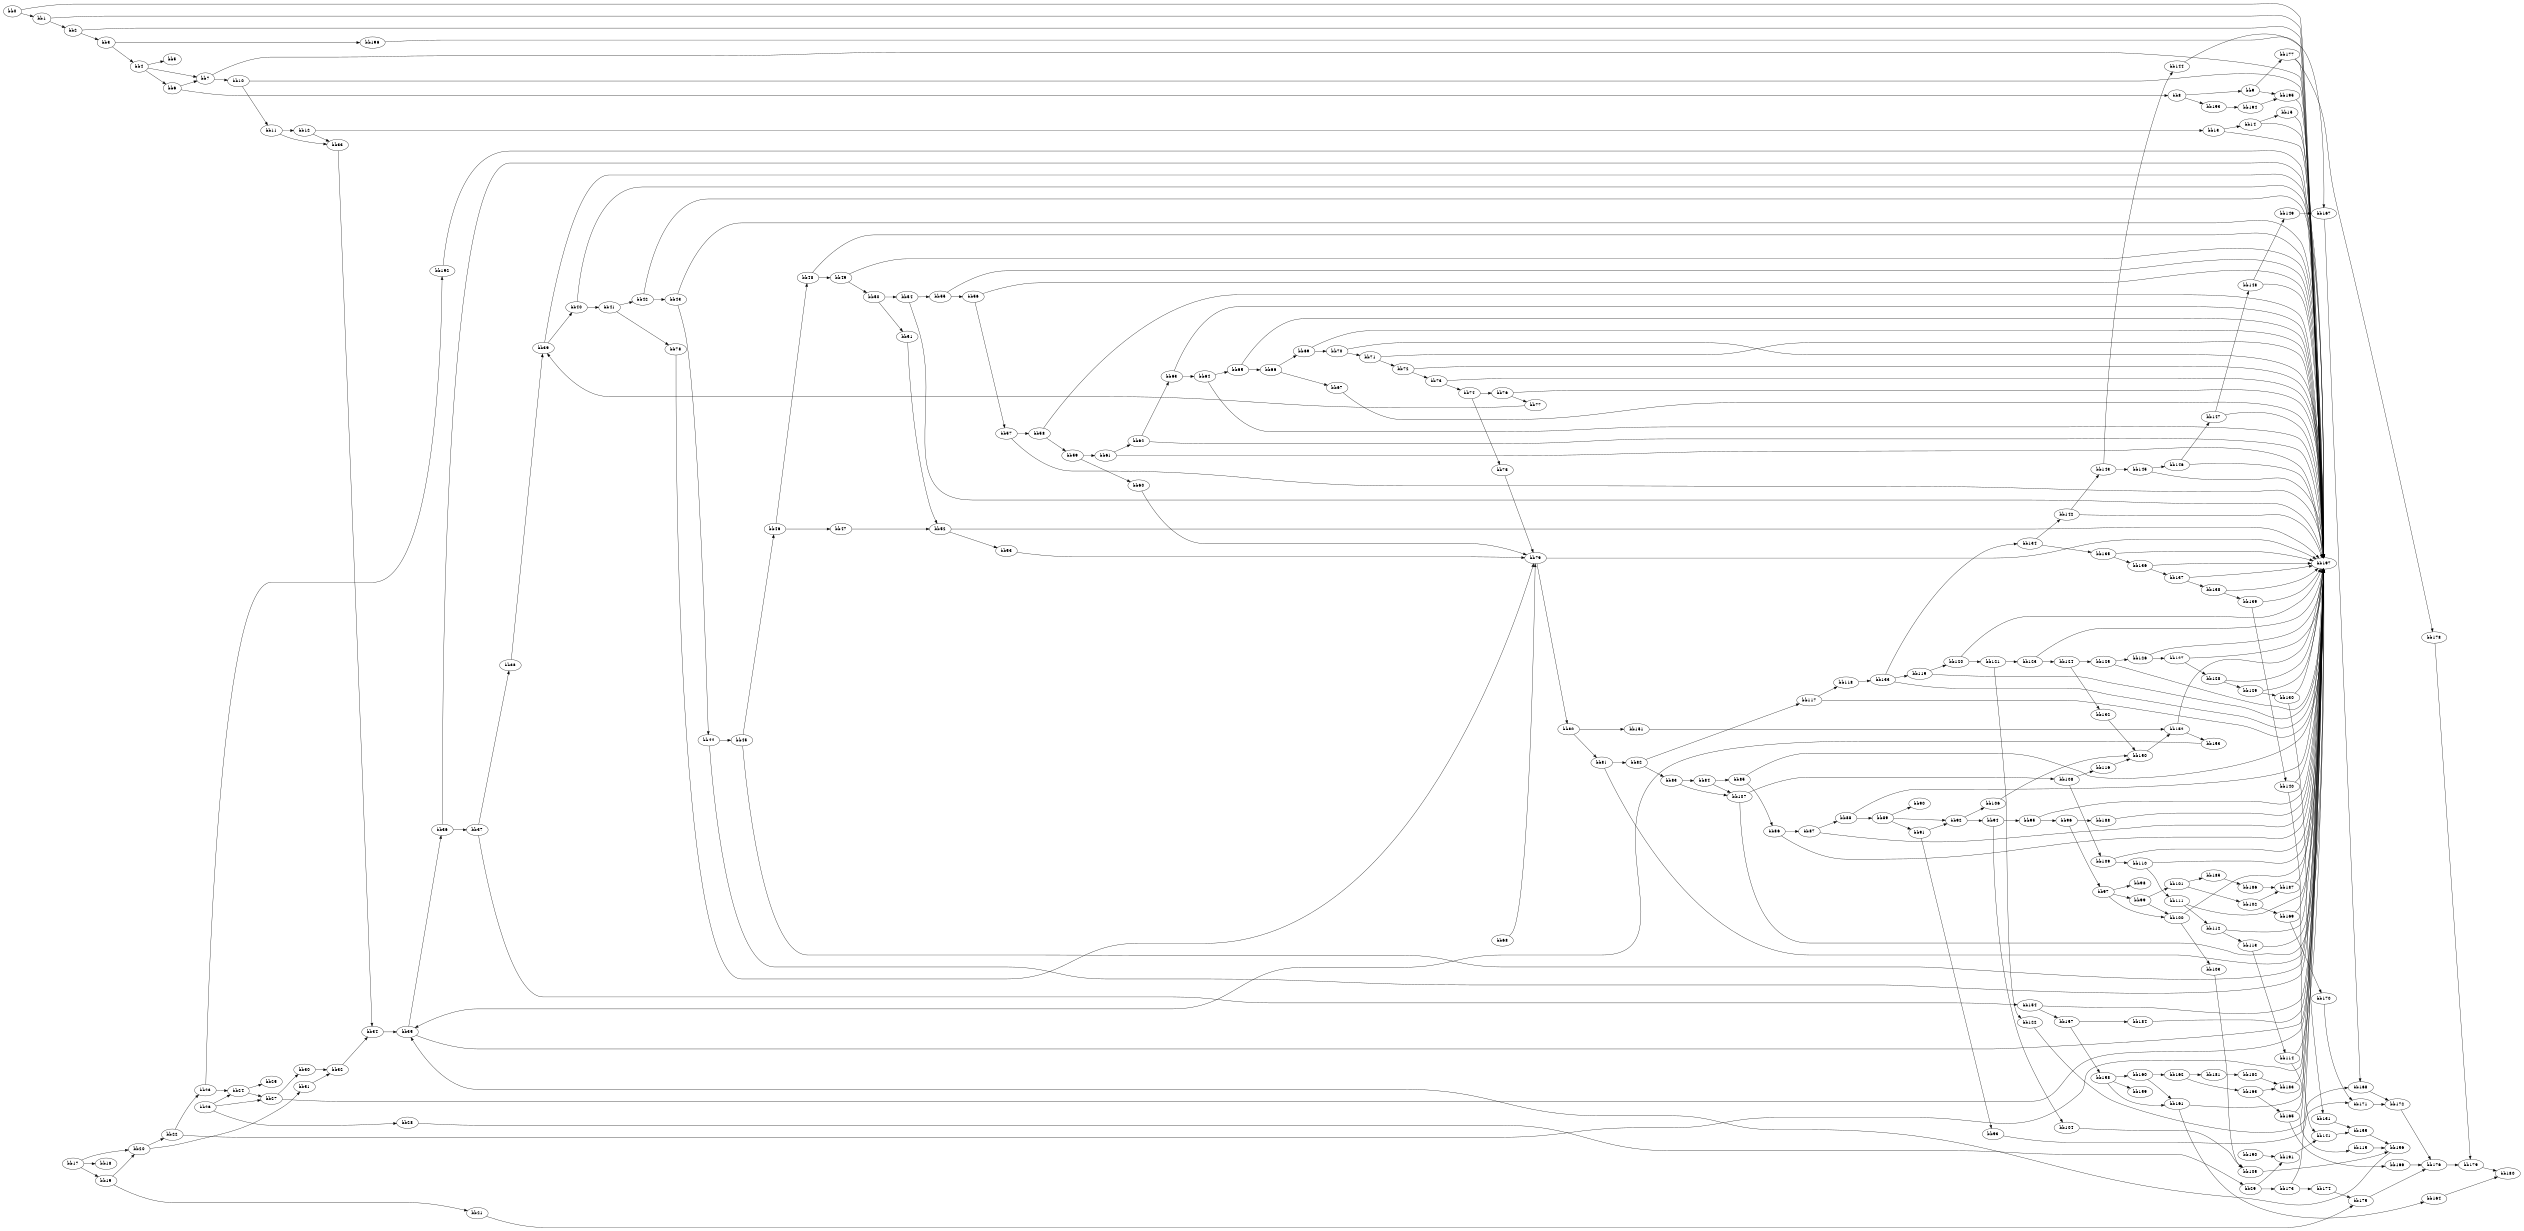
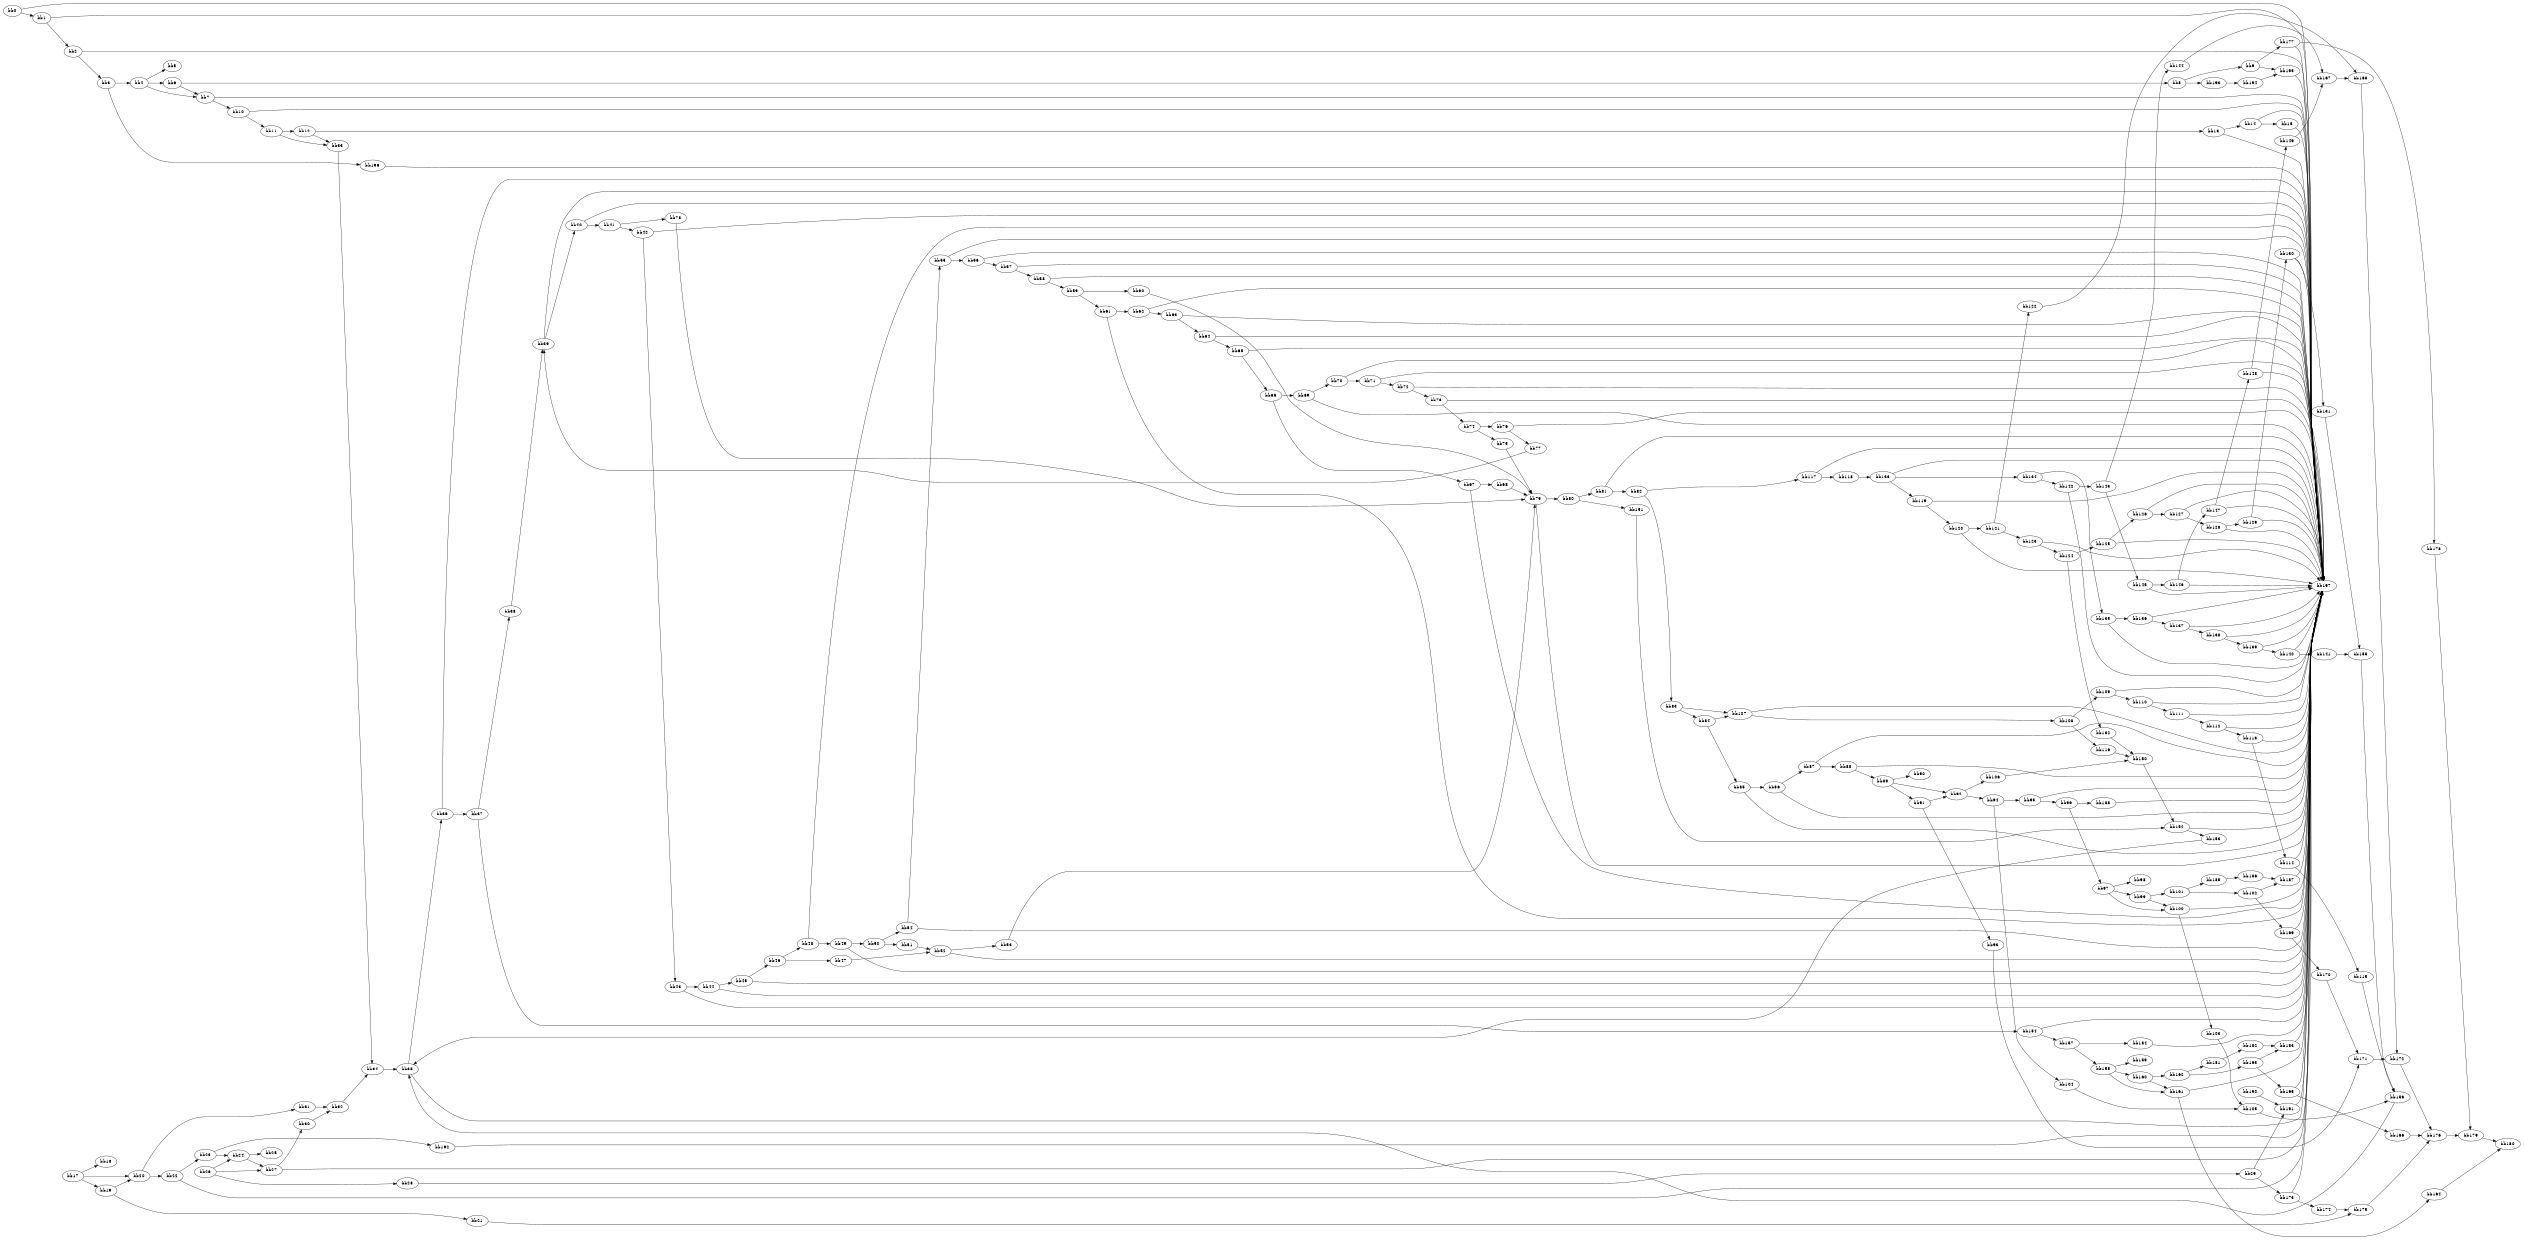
none -> (1484, 485)
(2307, 1146) -> (2309, 850)
